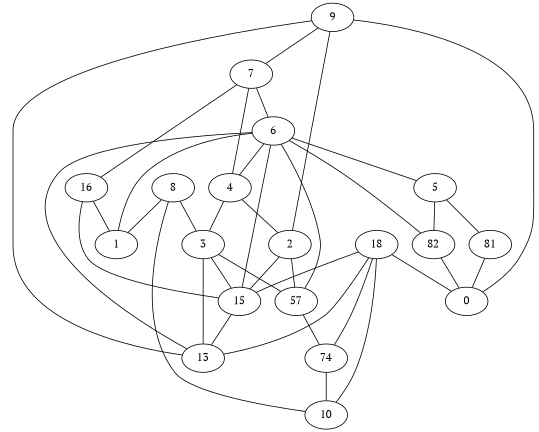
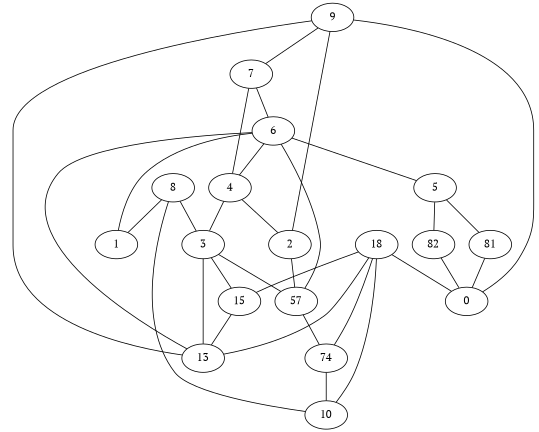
(357, 184) -> none
(86, 188) -> none
(256, 220) -> none
(265, 273) -> none
